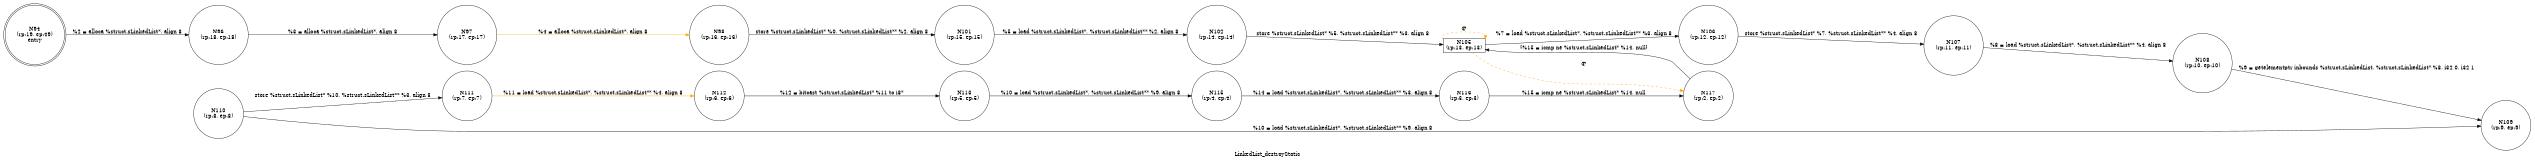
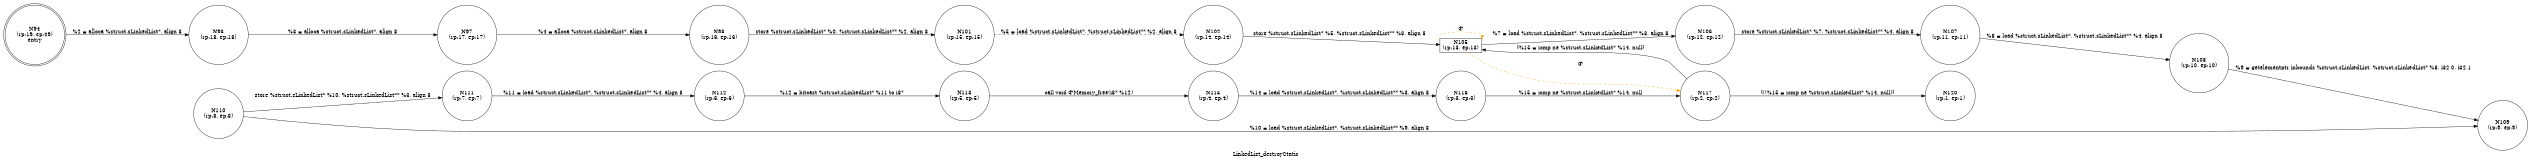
(591, 35) -> (591, 35)
(1089, 35) -> (1087, 35)
(1091, 93) -> (1089, 93)
(591, 96) -> (591, 96)
none -> (1950, 96)
